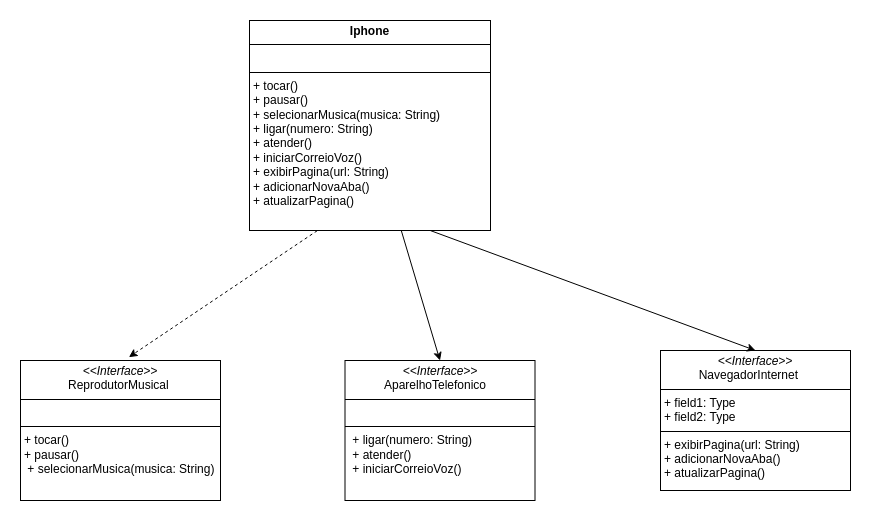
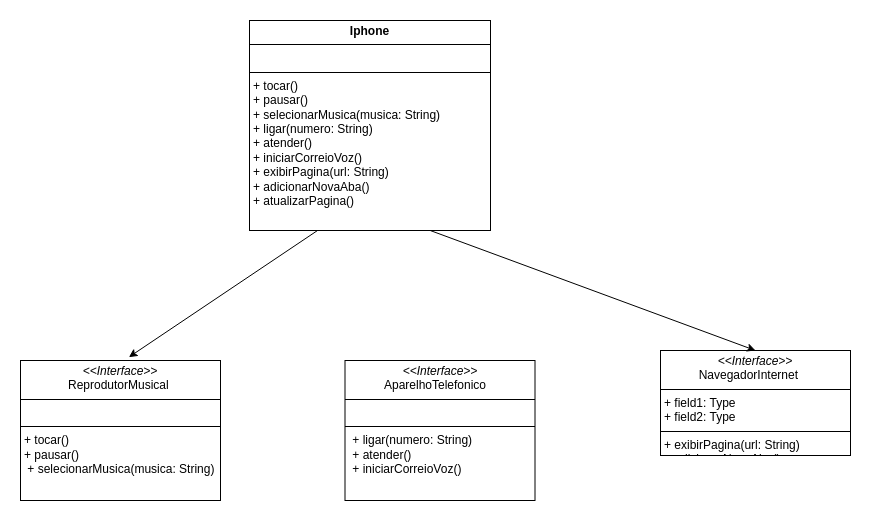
(227, 292) -> (227, 292)
(420, 292) -> none
(756, 421) -> (756, 403)
